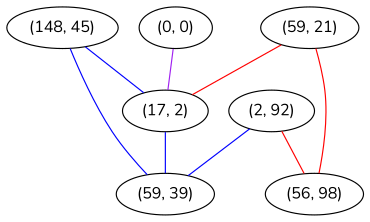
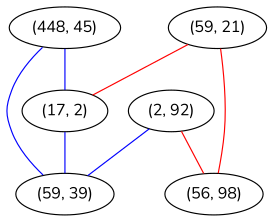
(63, 28) -> (65, 28)
(176, 28) -> none
